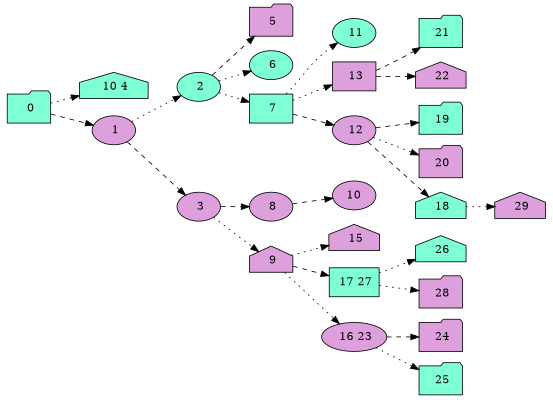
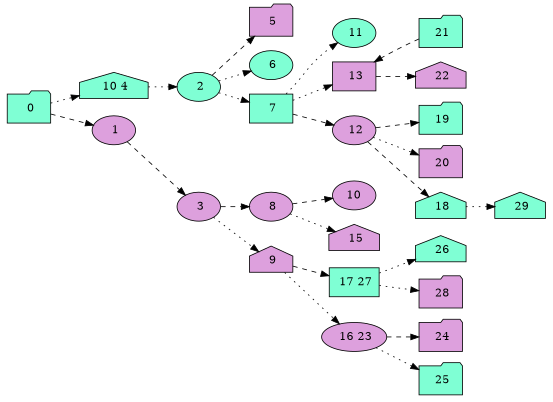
(395, 61) -> (400, 48)
(153, 110) -> (159, 87)
(520, 207) -> (520, 207)
(306, 251) -> (309, 221)
